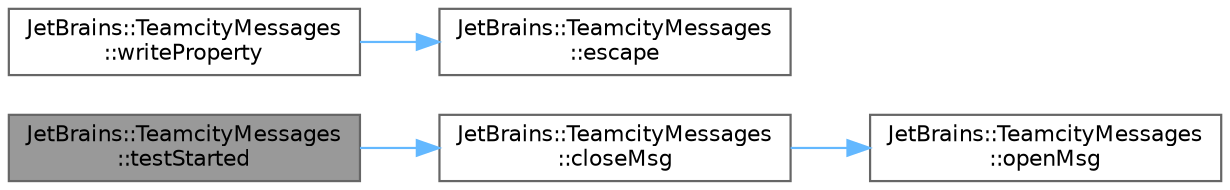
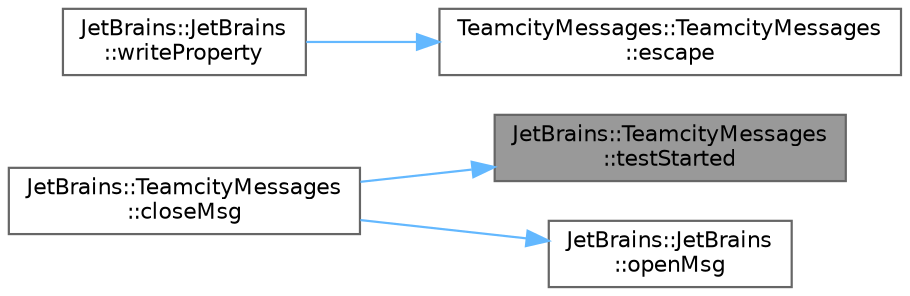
(184, 42) -> (184, 42)
(615, 42) -> (670, 42)
(388, 148) -> (416, 176)
(1046, 148) -> (670, 254)
